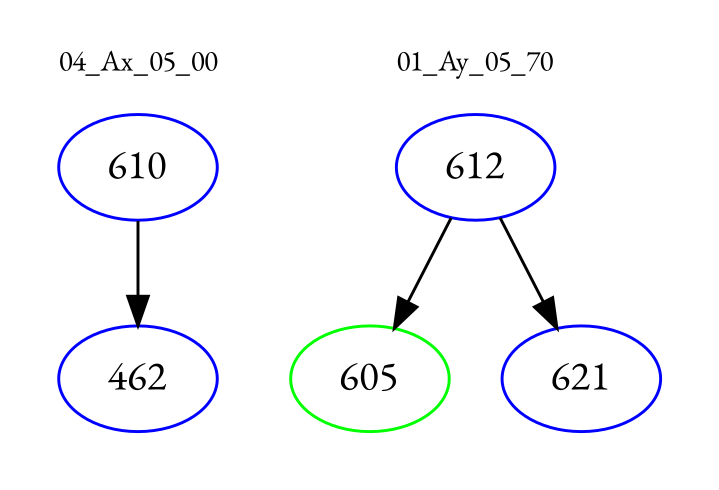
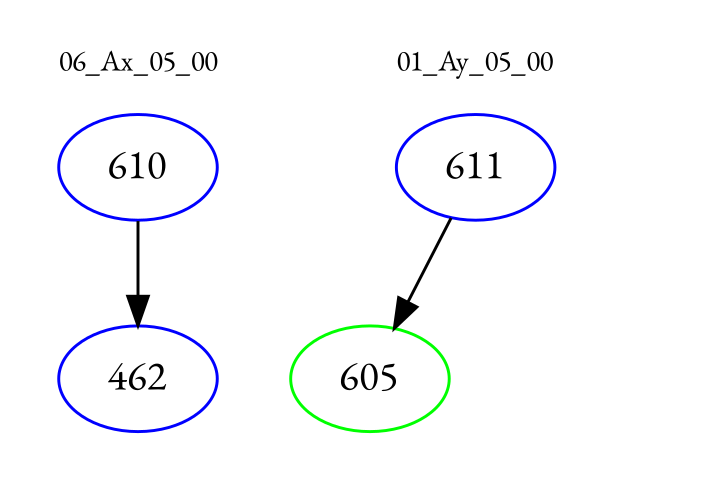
(139, 63) -> (139, 63)
(476, 63) -> (476, 63)
(476, 167) -> (476, 167)
(581, 379) -> none
